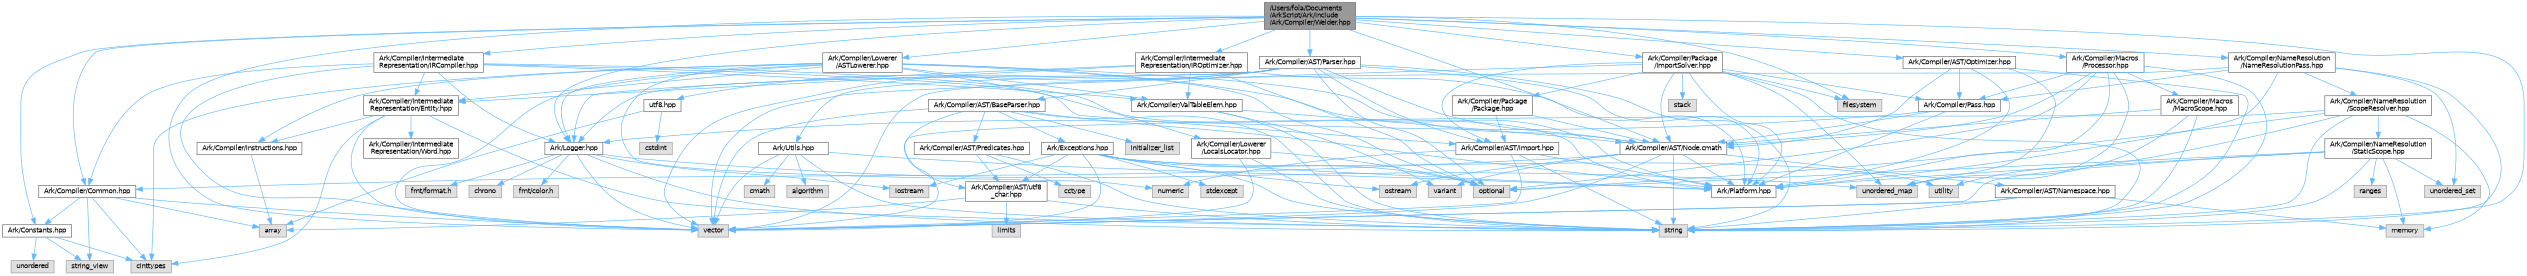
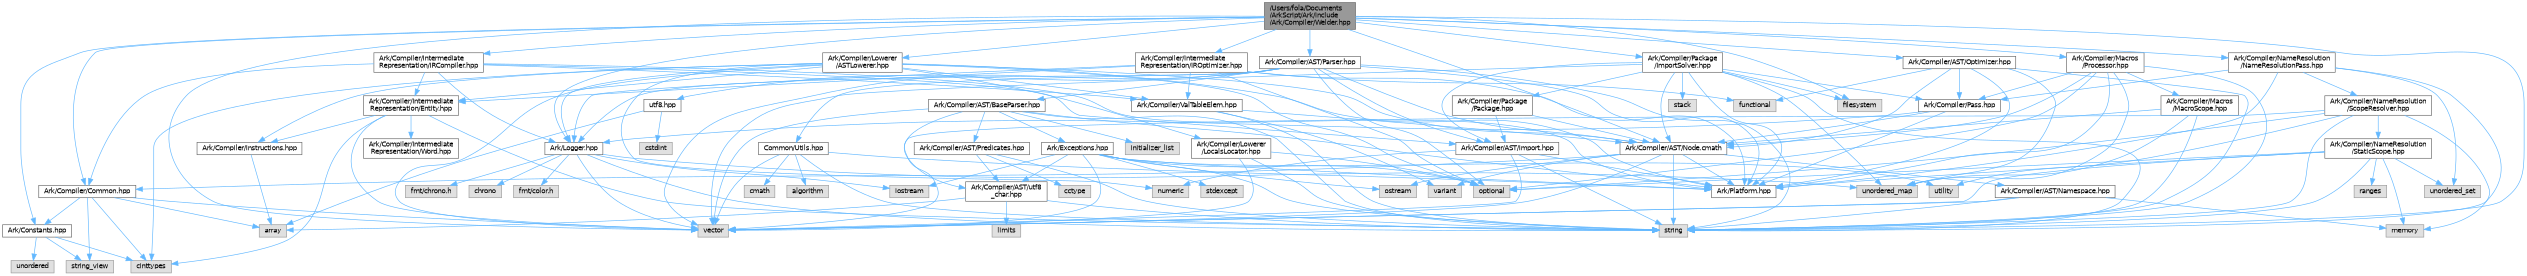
(1530, 74) -> none
none -> (1755, 106)
(793, 149) -> (793, 149)
(431, 192) -> (431, 192)
(314, 198) -> none
